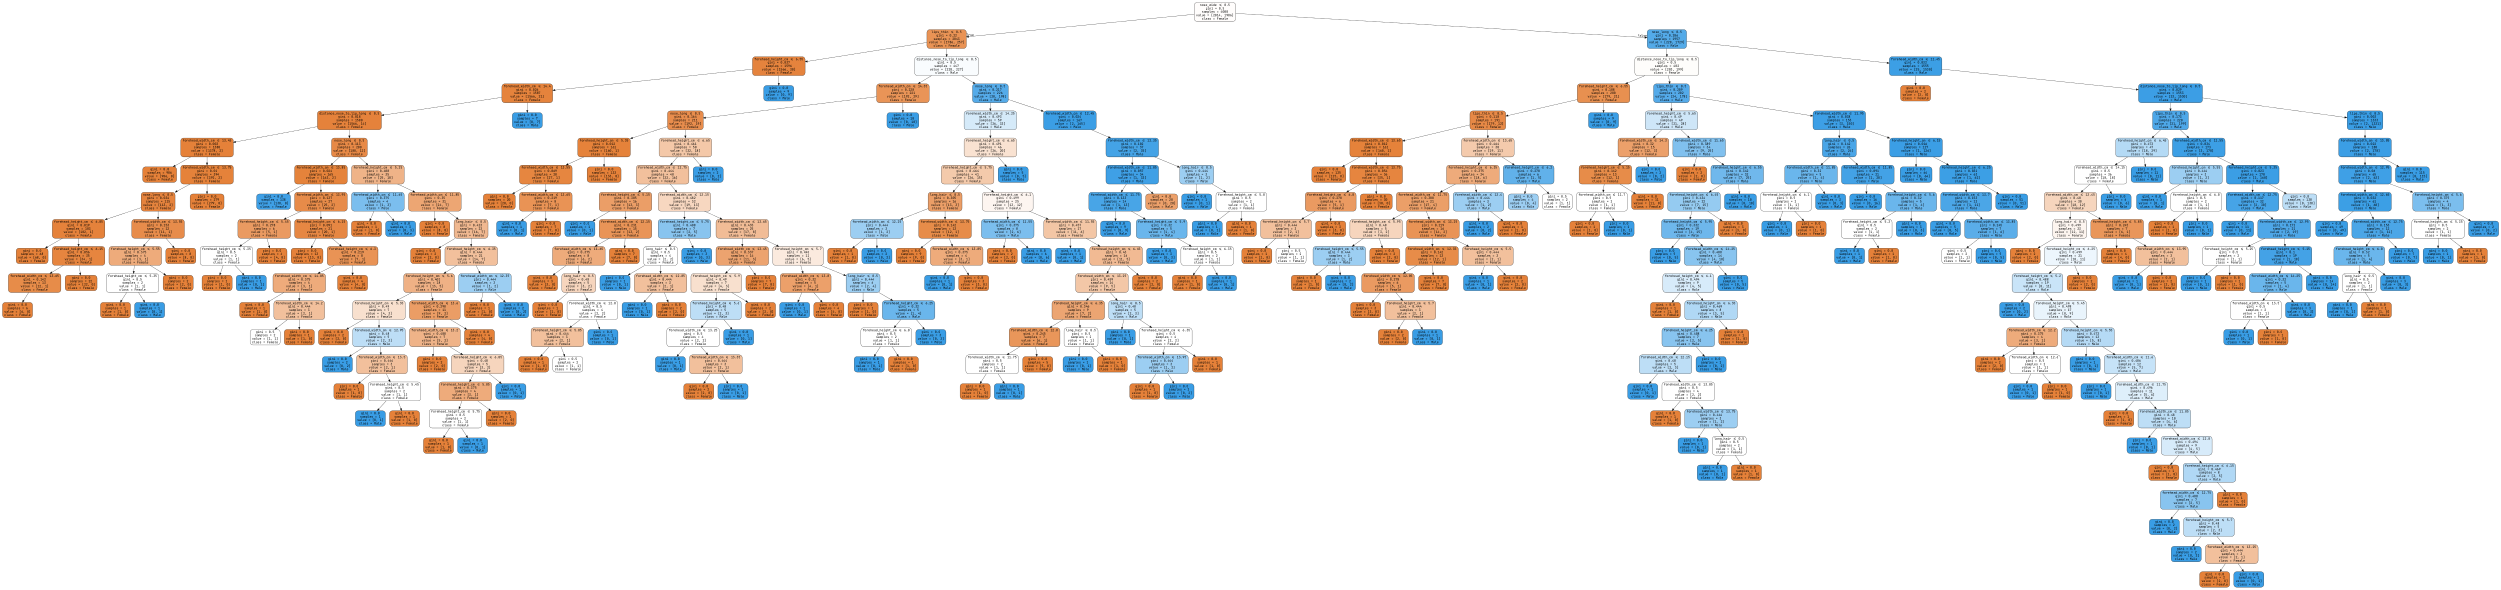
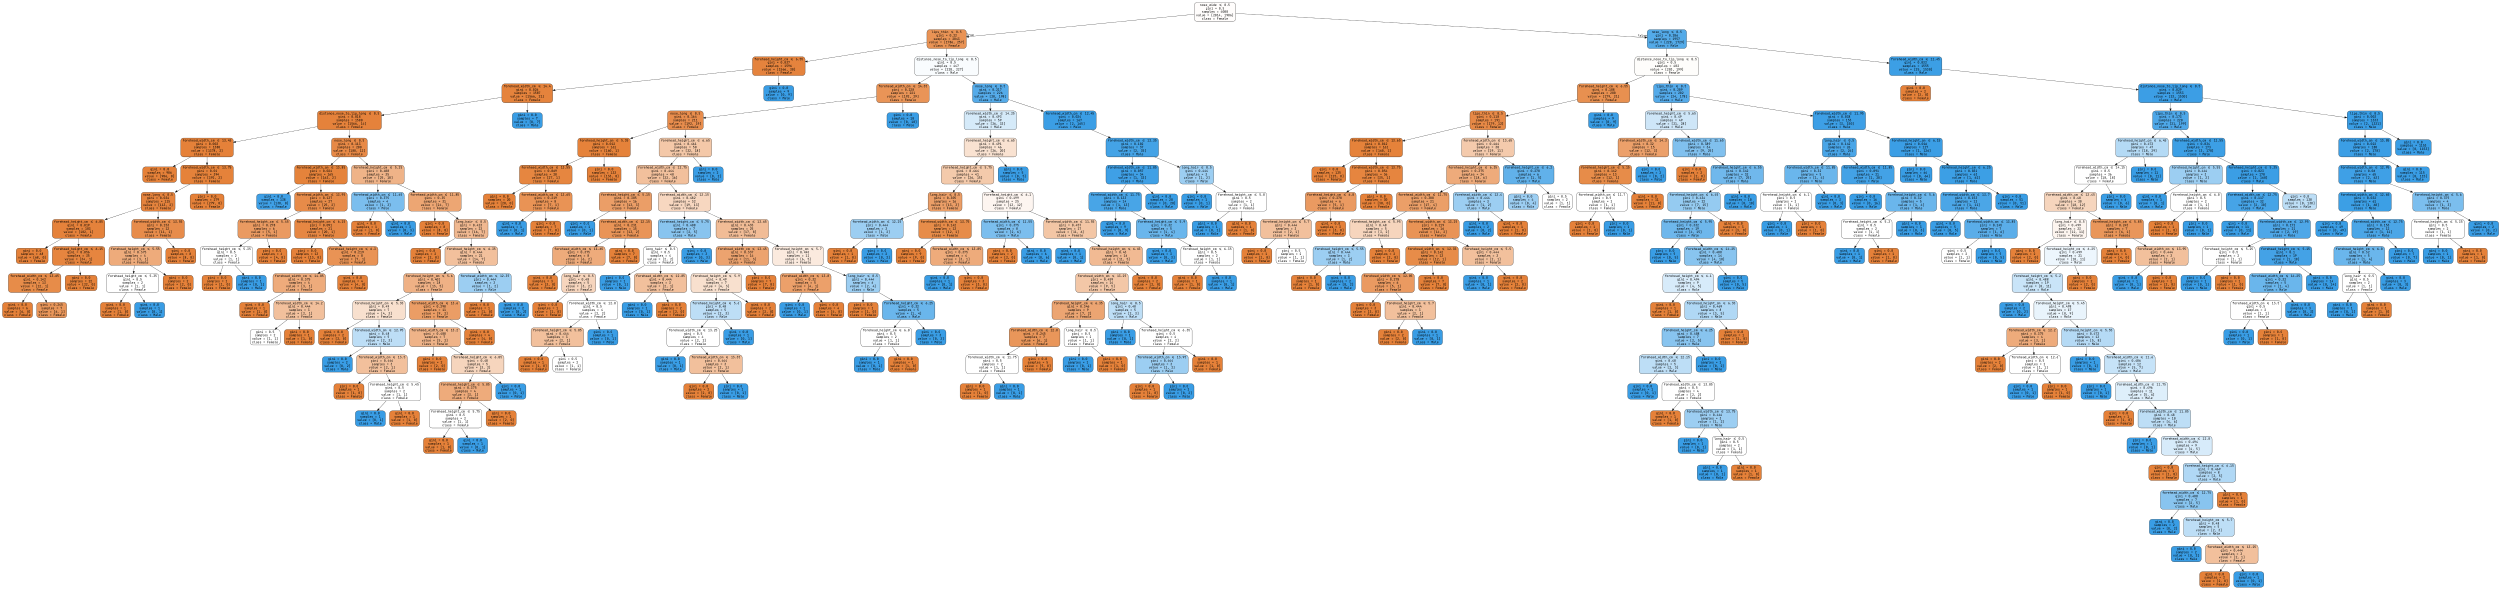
none -> (2413, 147)
(1162, 202) -> (1162, 202)
none -> (52, 310)
